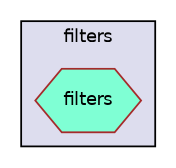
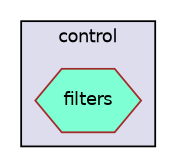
(88, 38) -> (88, 38)
